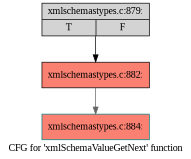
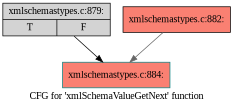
(96, 45) -> (86, 47)
